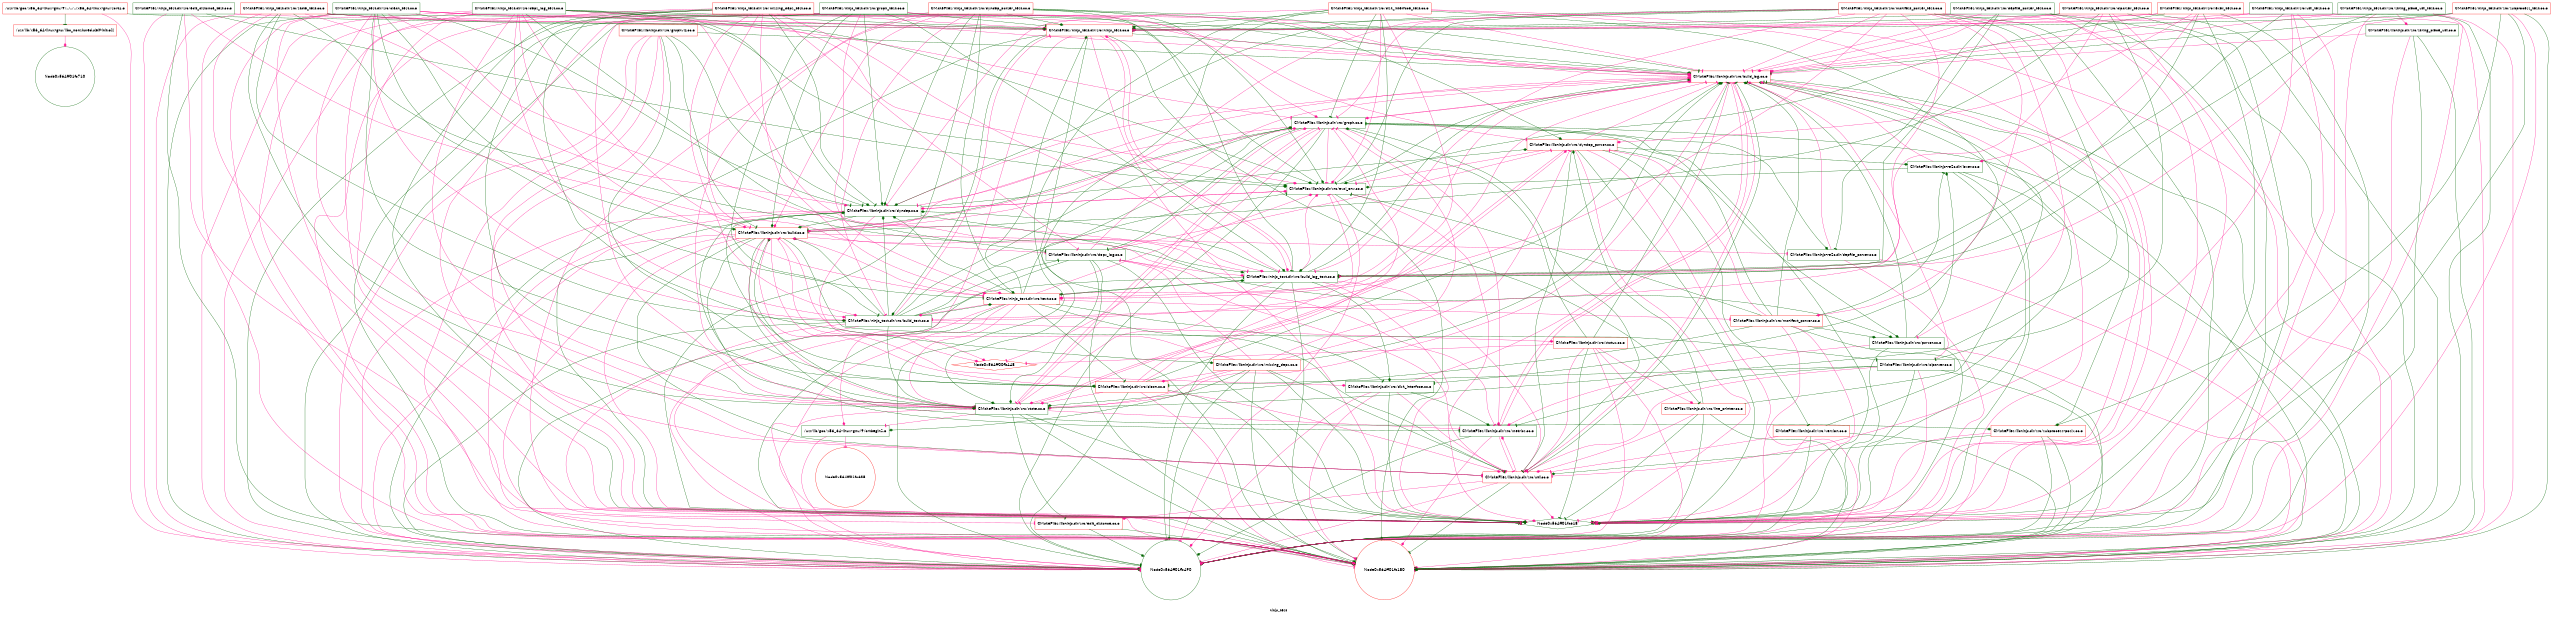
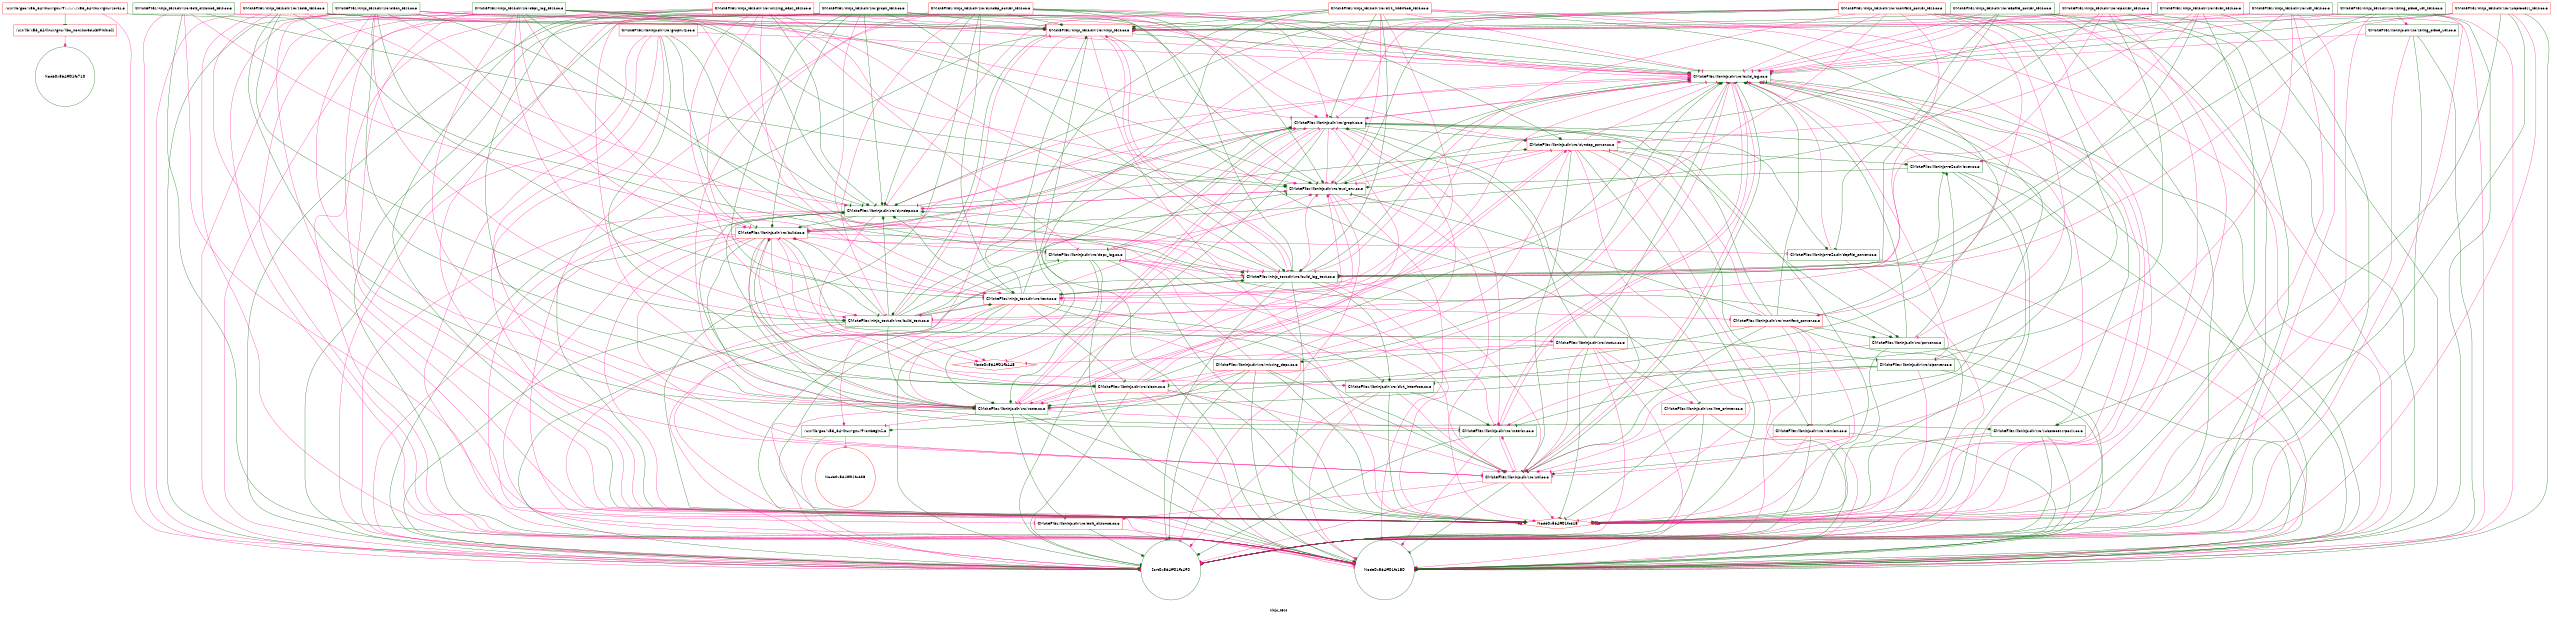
(1193, 54) -> (1193, 54)
(1731, 77) -> (1731, 77)
(841, 98) -> (1275, 26)
(1369, 103) -> (1178, 265)
(519, 162) -> none
(1160, 174) -> (1160, 174)
(829, 209) -> (829, 209)
(1617, 285) -> (1444, 133)
(713, 300) -> (1422, 354)
none -> (1221, 321)
(1442, 345) -> (1442, 345)
(994, 365) -> (994, 365)
none -> (1811, 365)
none -> (1647, 404)
(2038, 431) -> (2038, 431)
(804, 437) -> (804, 437)
(807, 501) -> (807, 501)
(1844, 509) -> none
(2287, 516) -> (2287, 516)
(1558, 524) -> (1558, 524)
(1237, 545) -> (1237, 545)
(1171, 570) -> (1171, 570)
(1385, 570) -> (1385, 570)
